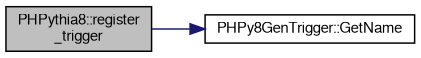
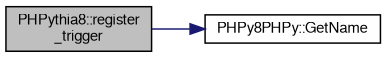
(310, 29) -> (293, 29)
